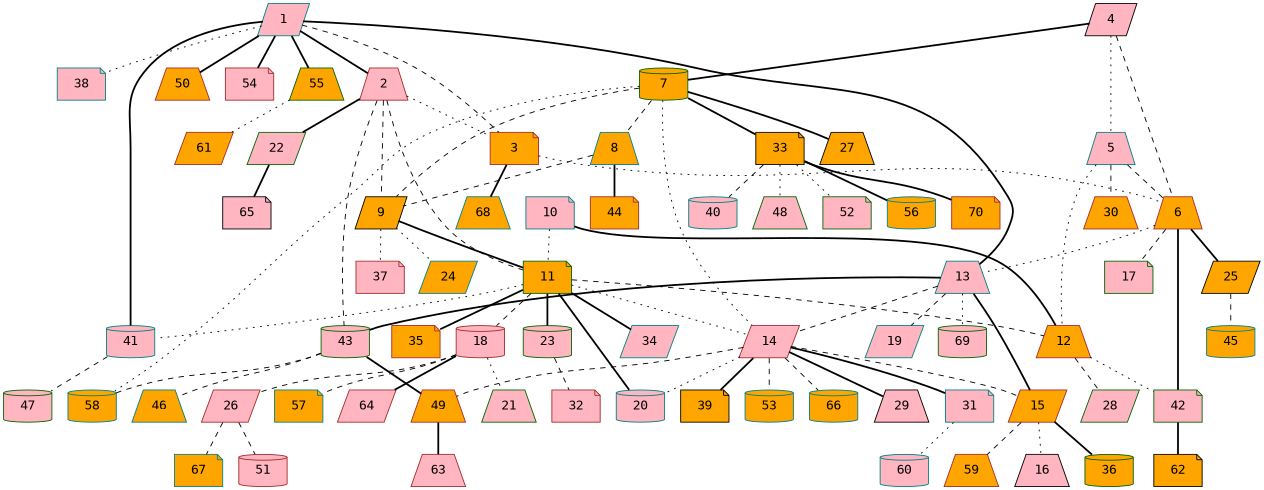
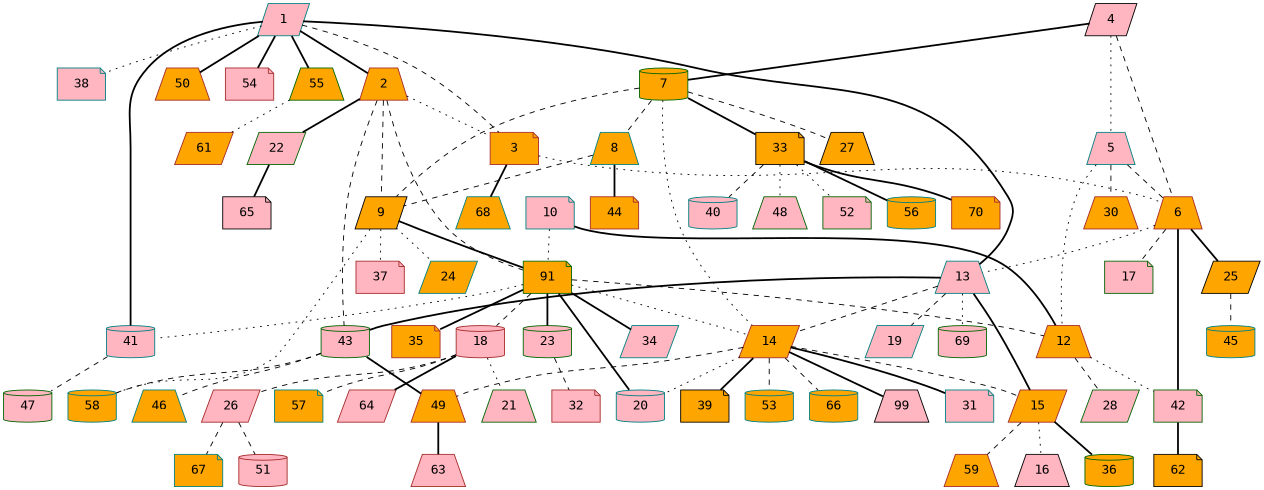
(384, 84) -> (384, 84)
(759, 114) -> (759, 114)
(366, 181) -> (273, 359)
(547, 277) -> (547, 277)
(769, 342) -> (769, 342)
(902, 406) -> (902, 406)
(904, 470) -> none
